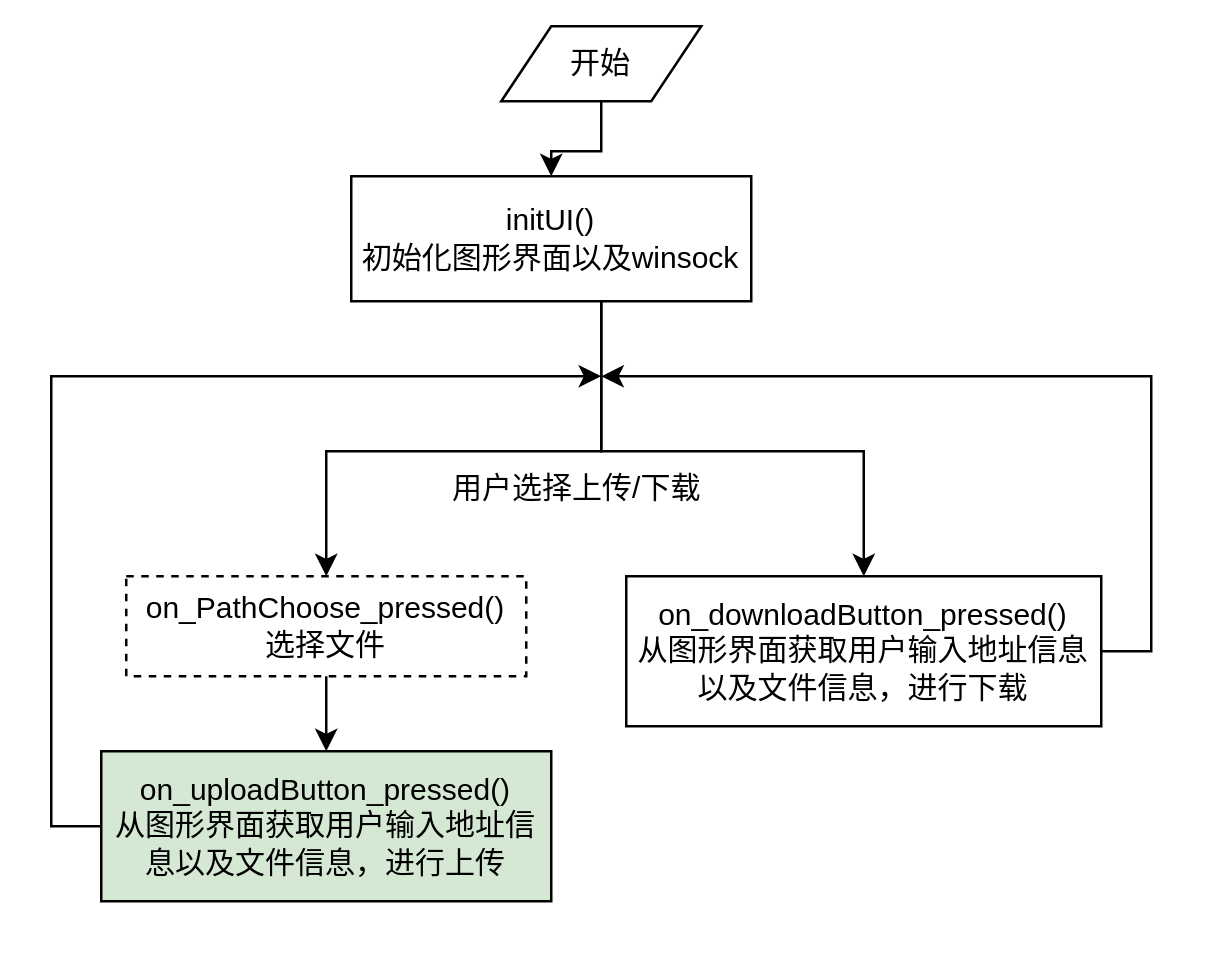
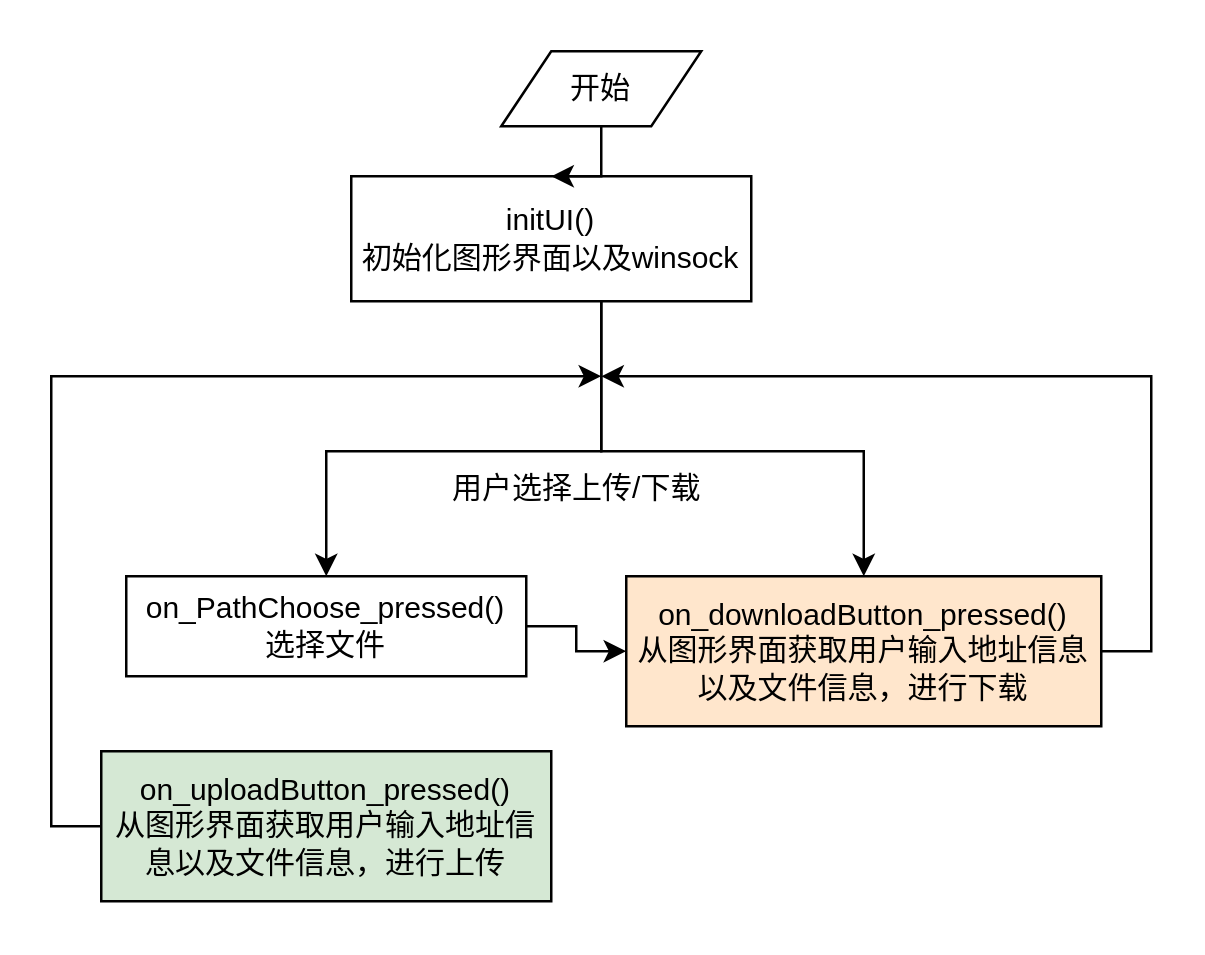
(601, 64) -> (601, 89)
(326, 626) -> (326, 626)
(864, 651) -> (864, 651)
(326, 722) -> (576, 630)
